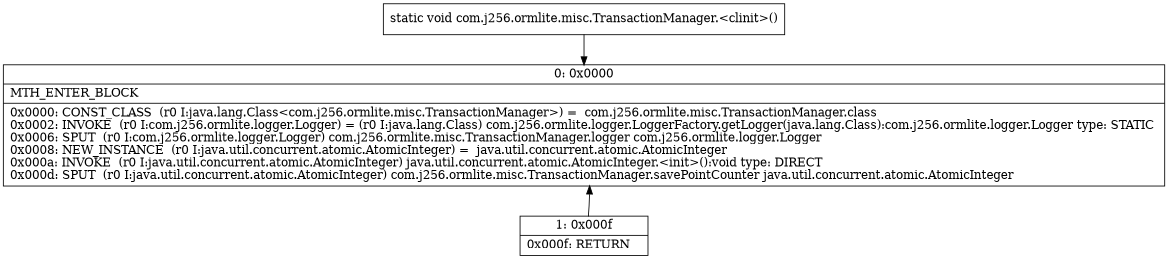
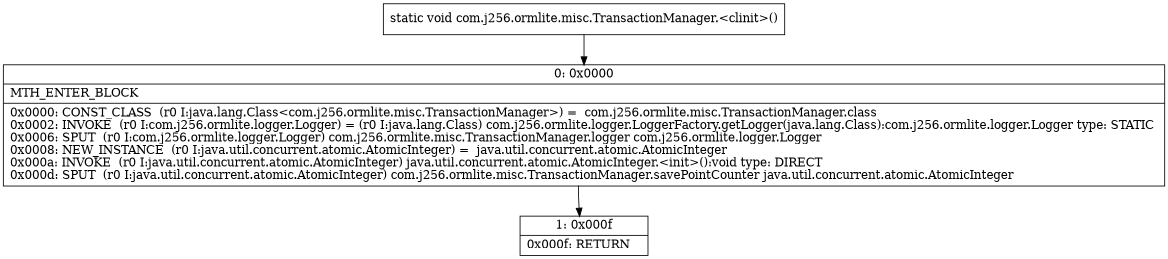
(589, 205) -> (579, 197)
